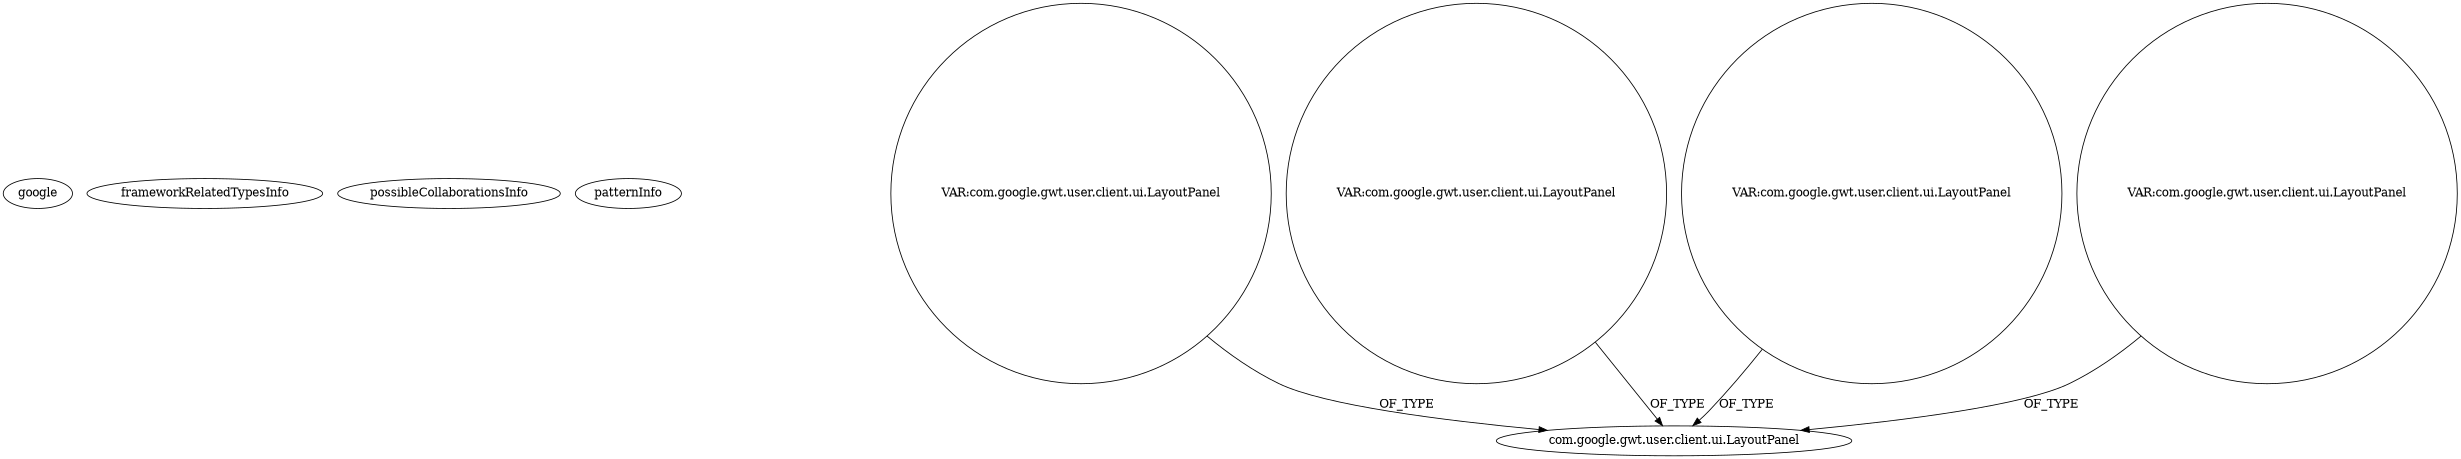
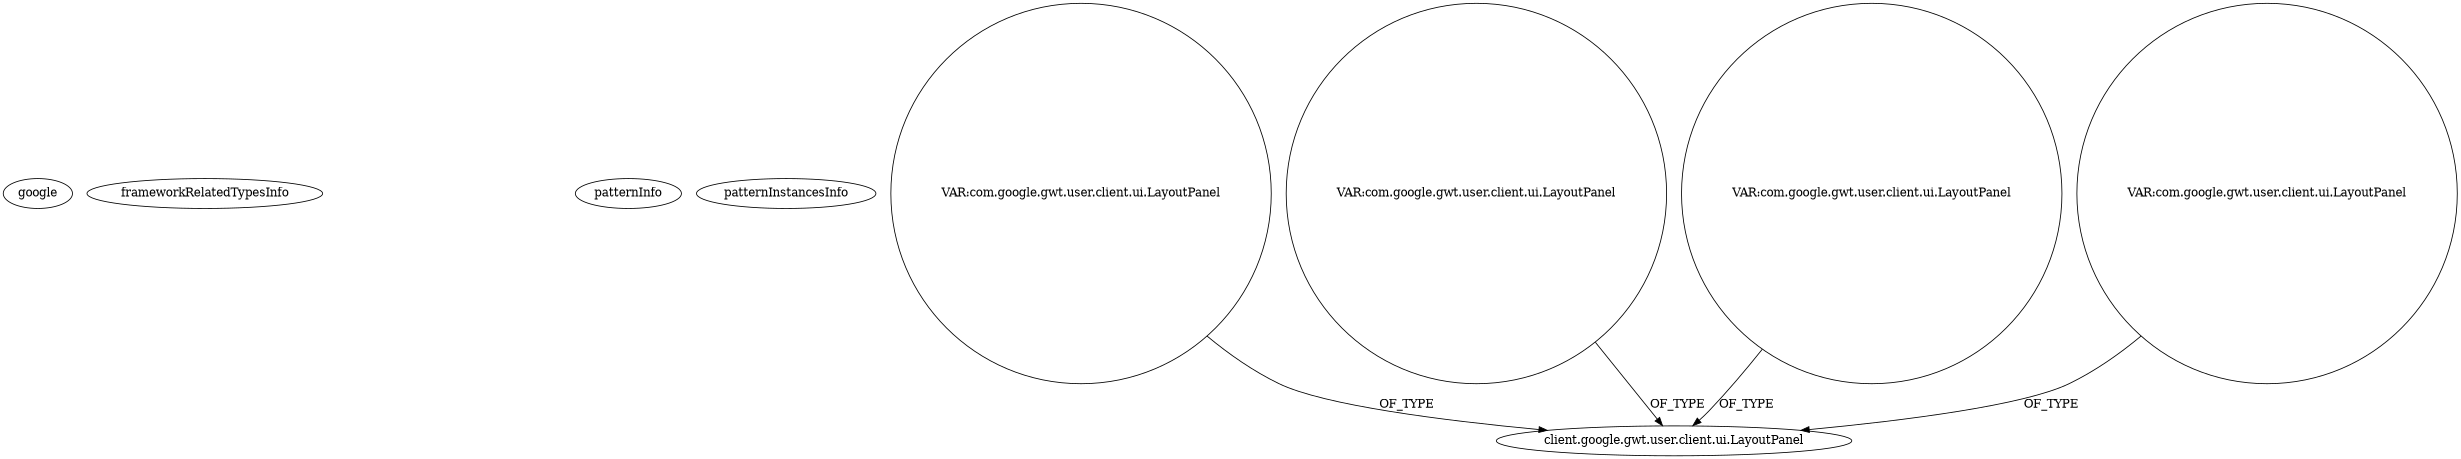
(449, 194) -> none
none -> (786, 194)
(1674, 441) -> (1674, 441)
